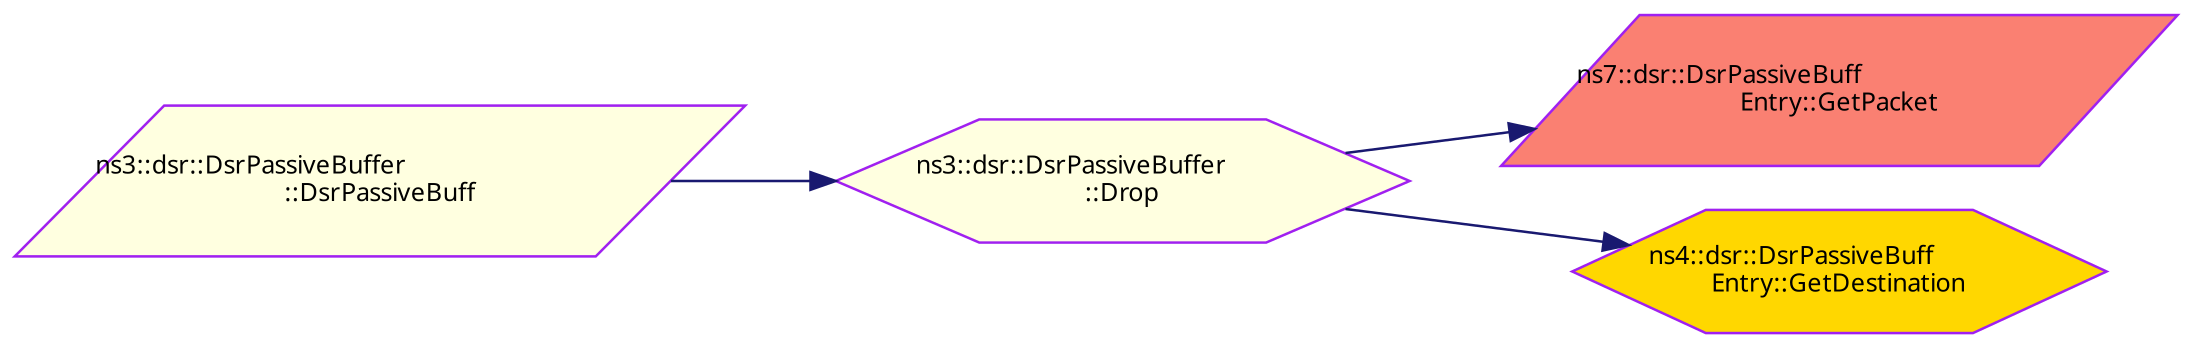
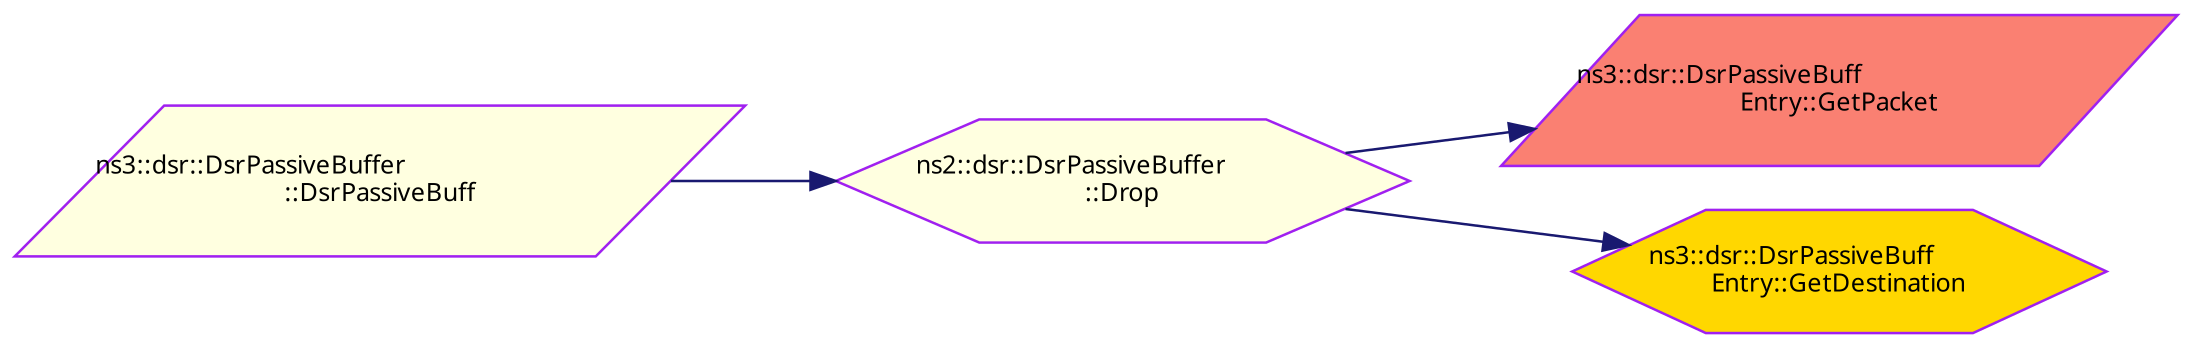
(1839, 90) -> (1839, 90)
(1123, 181) -> (1123, 181)
(1839, 271) -> (1839, 271)
